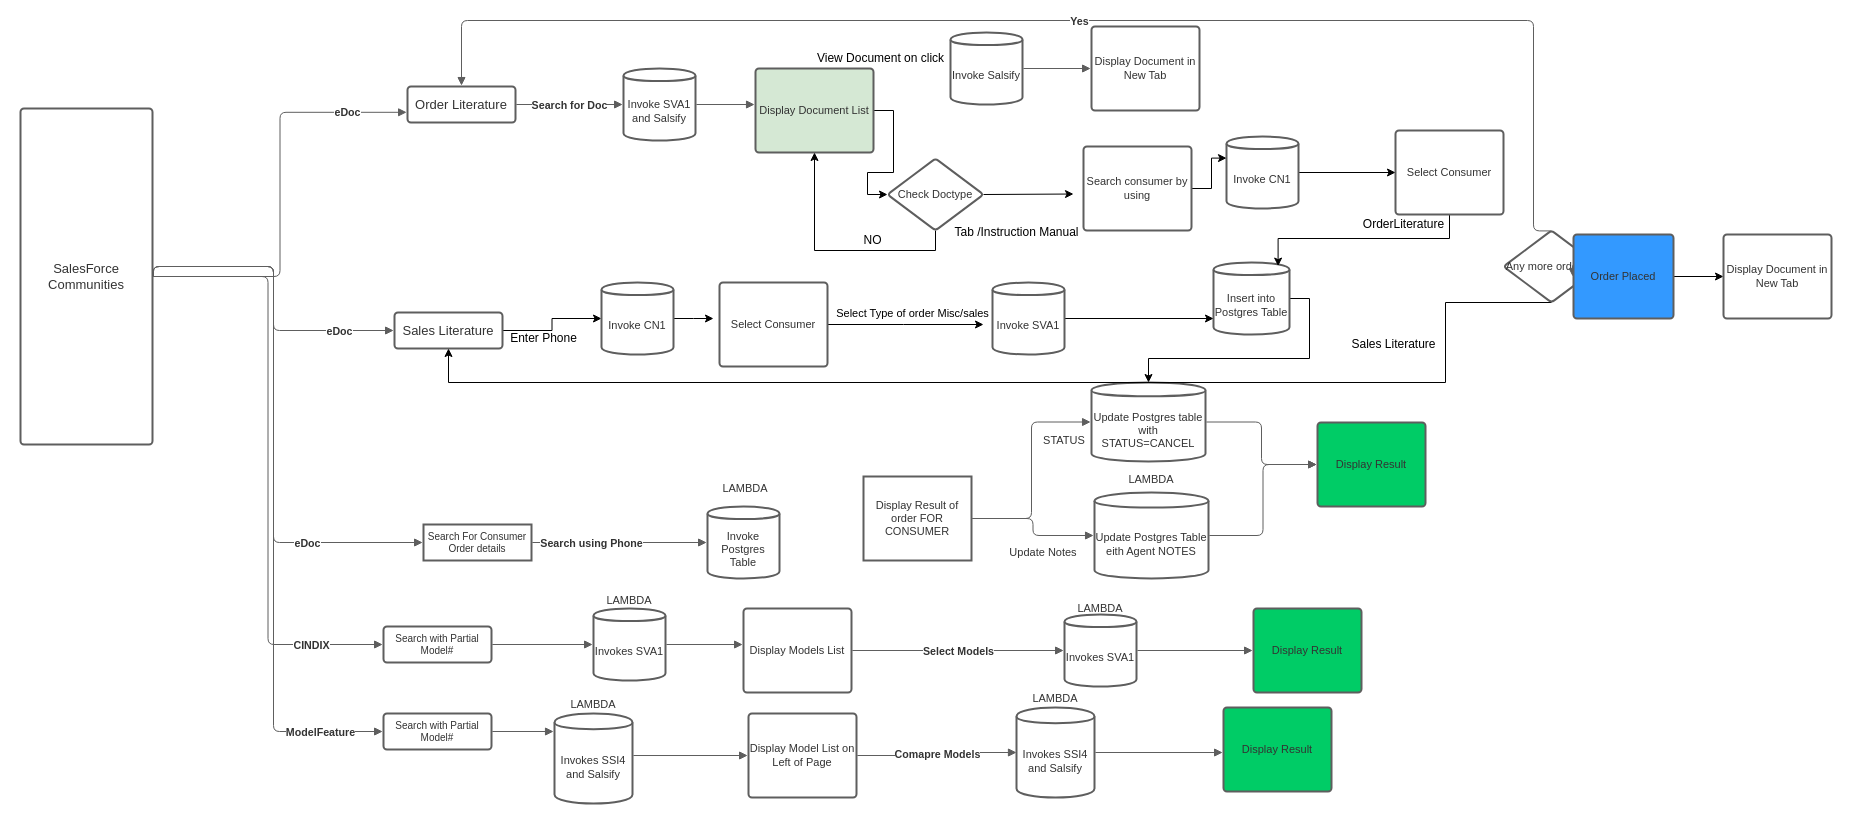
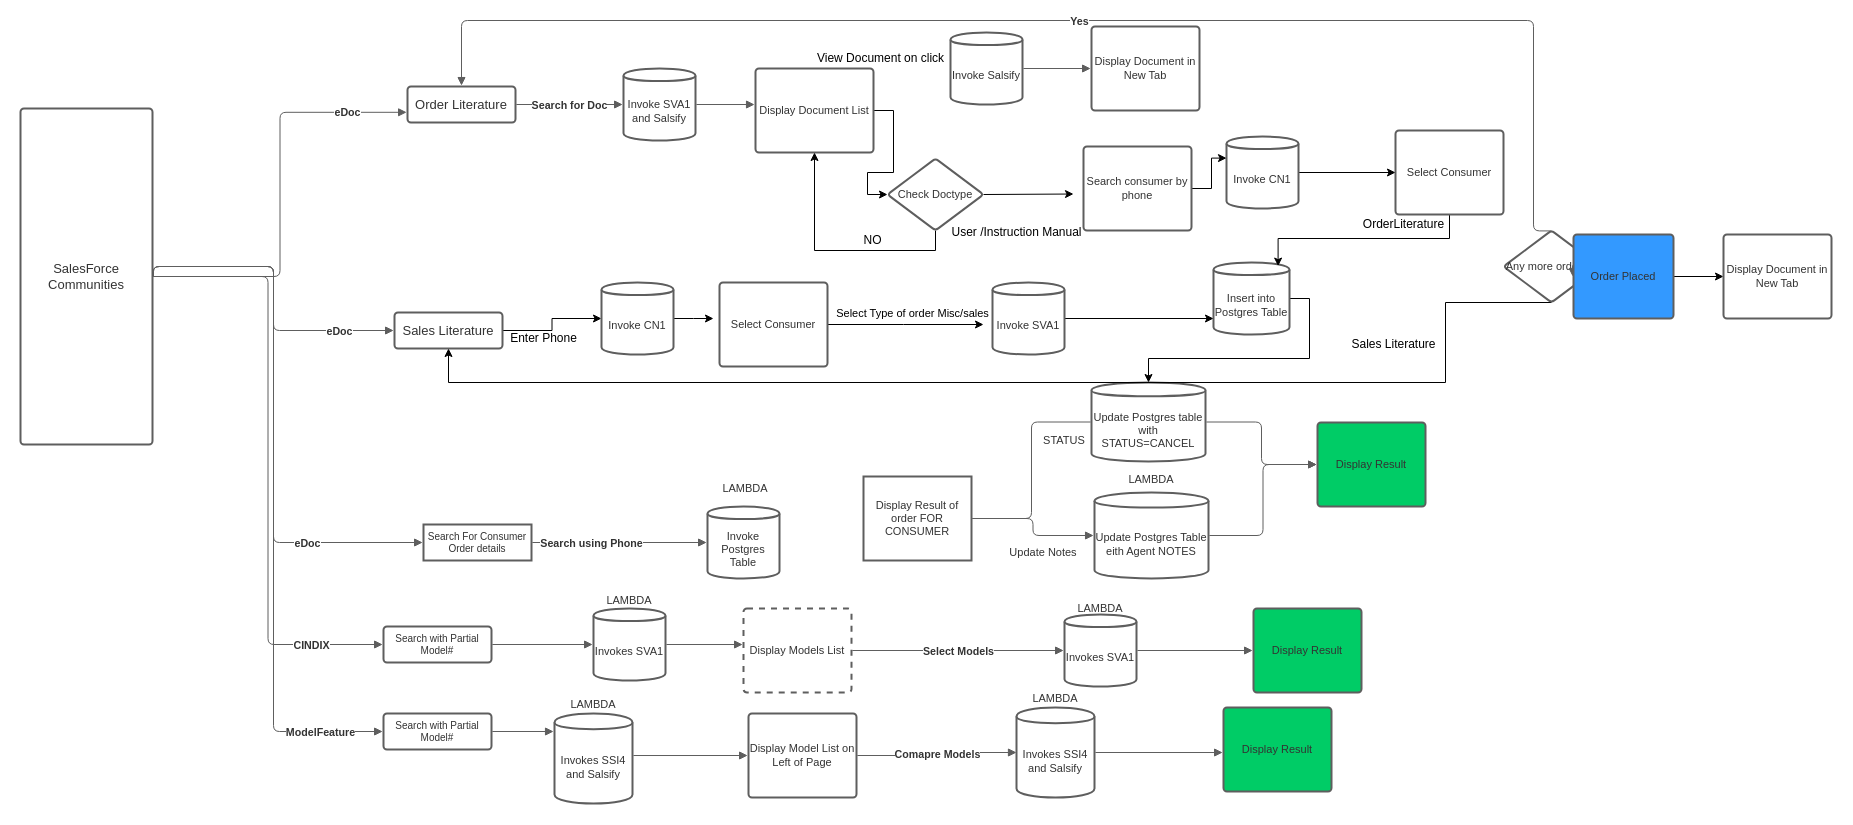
(815, 111) -> (815, 111)
(1138, 189) -> (1138, 189)
(1017, 233) -> (1017, 233)
(1081, 422) -> (1084, 422)
(798, 651) -> (798, 651)
